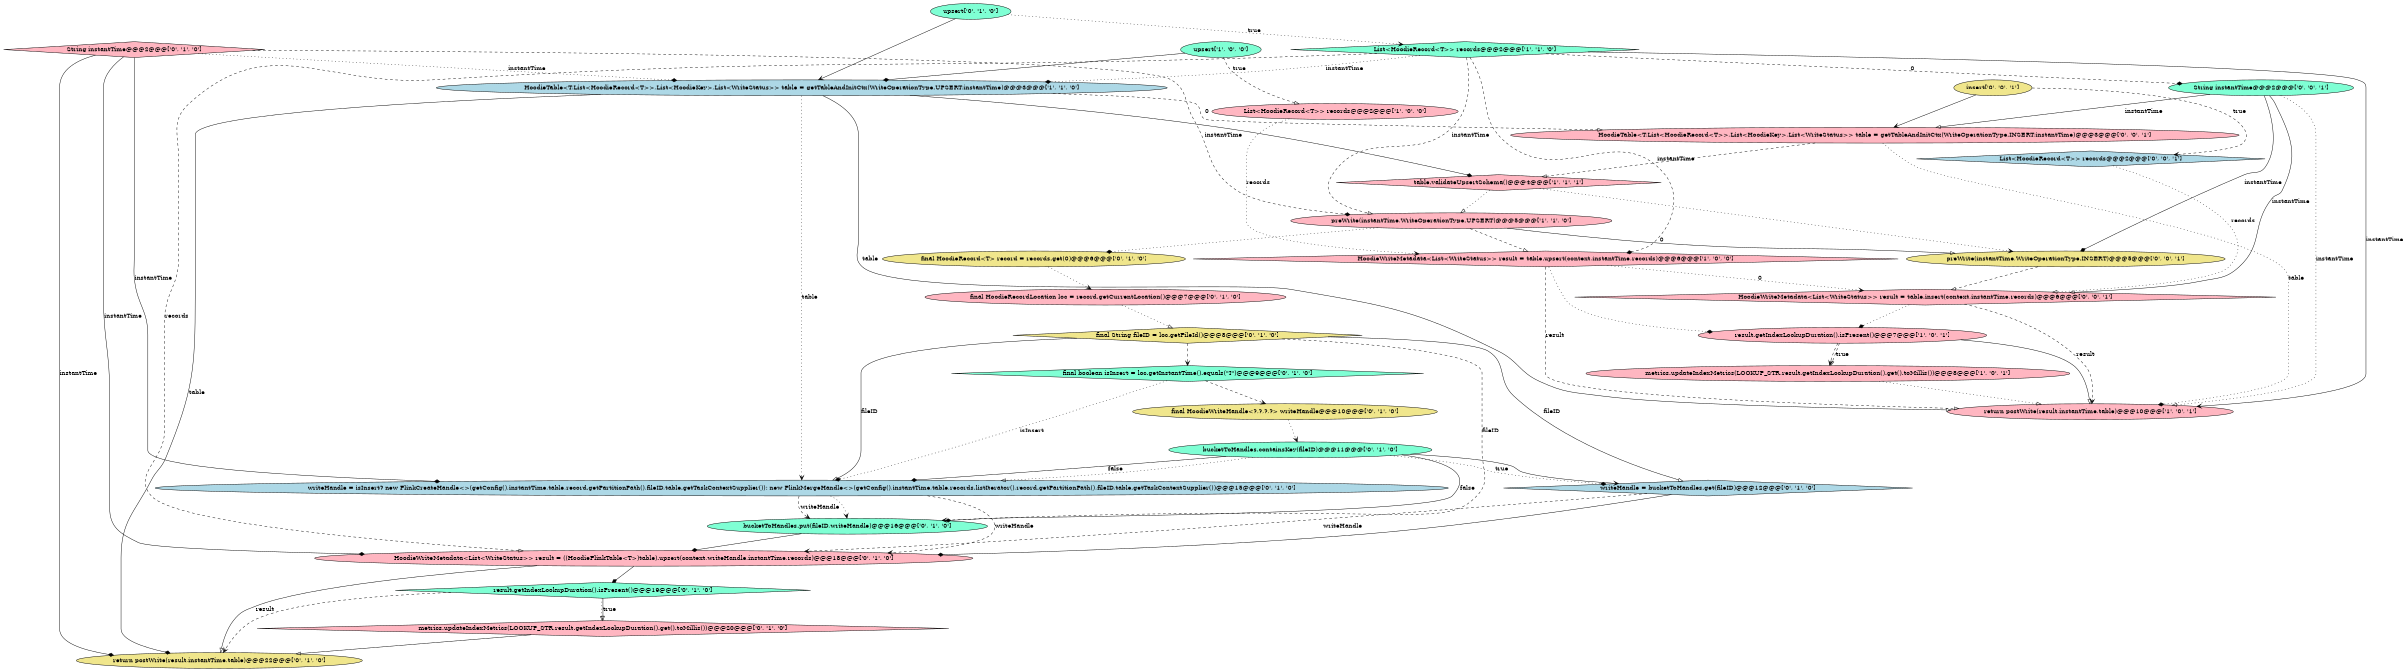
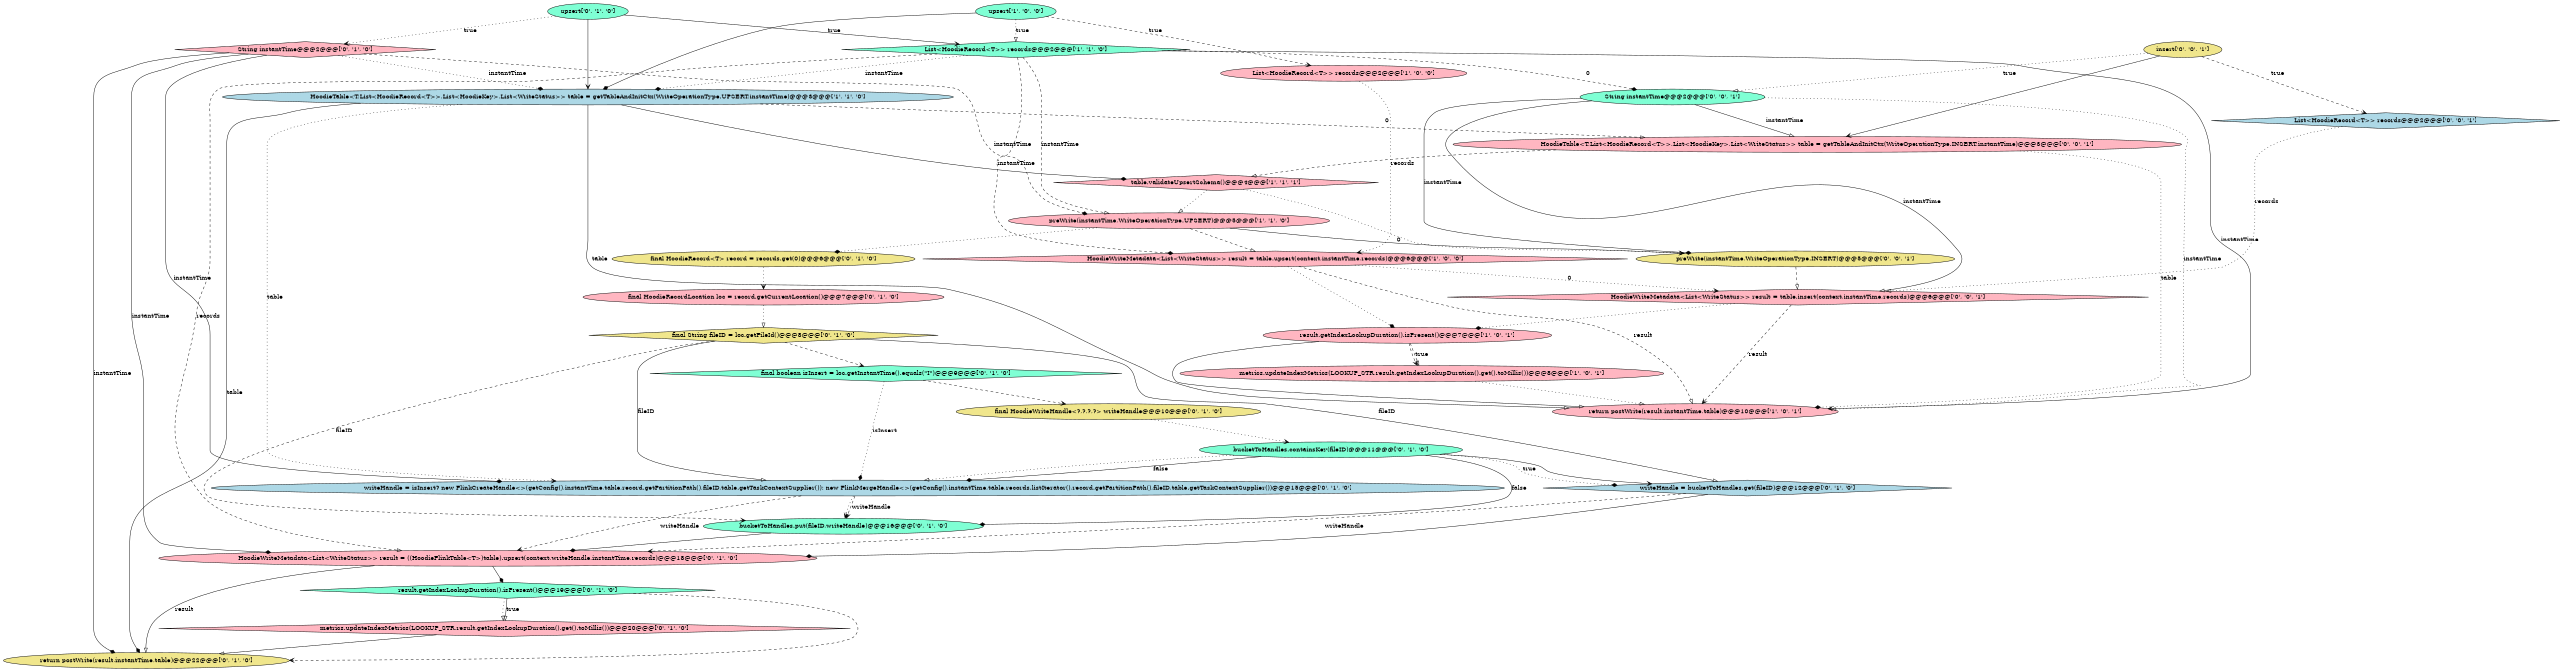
none -> (1016, 28)
(1203, 29) -> (789, 29)
none -> (452, 30)
none -> (1943, 72)
(1254, 87) -> (1177, 39)
